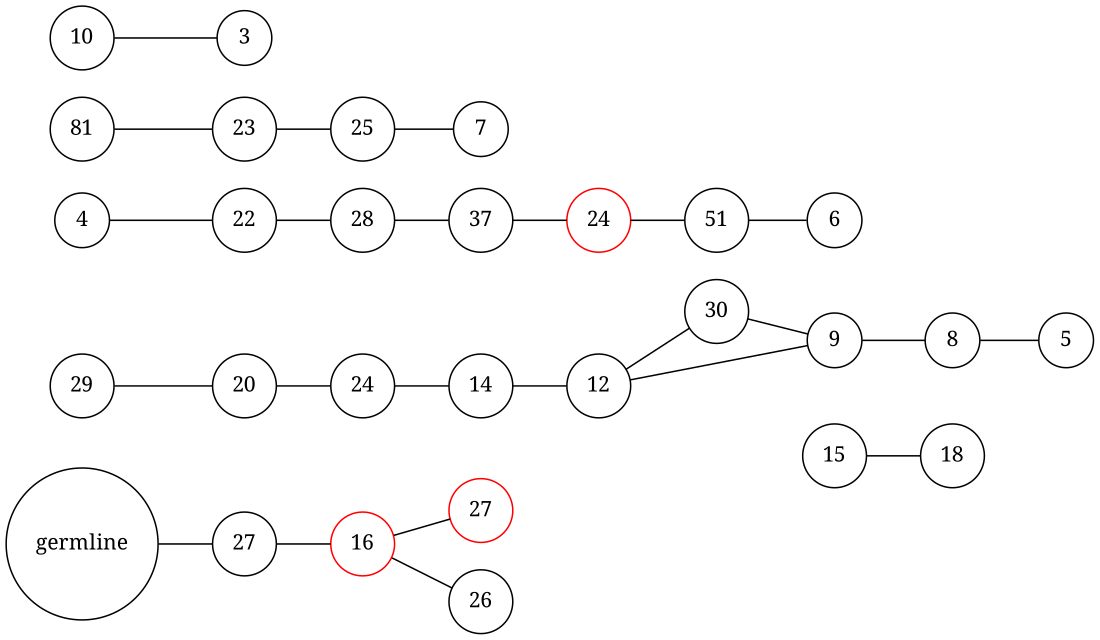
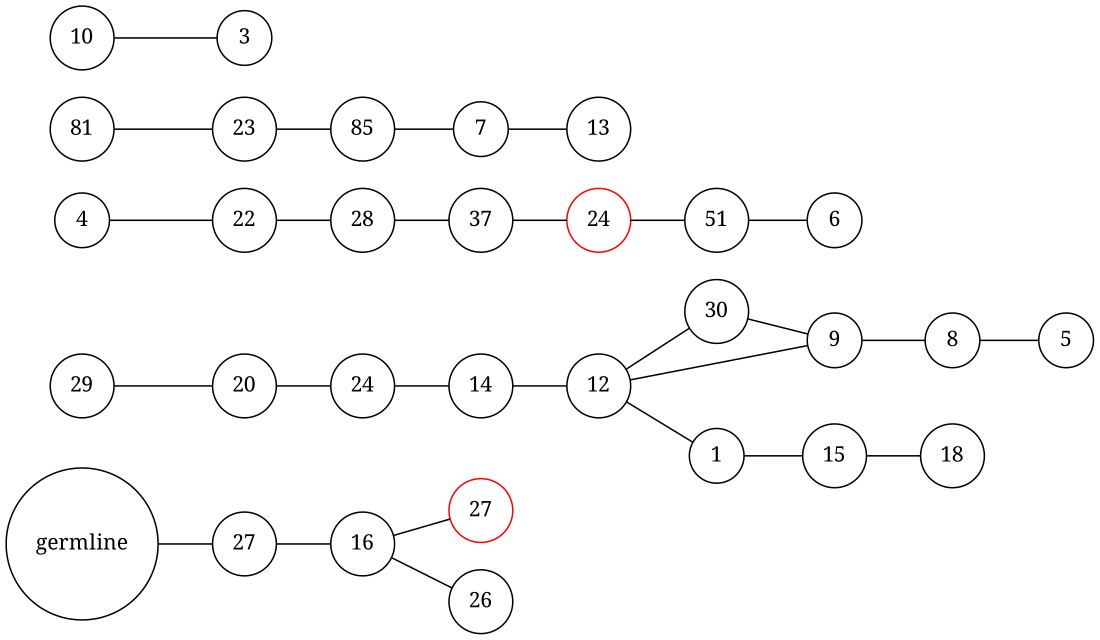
(363, 129) -> (363, 129)
none -> (599, 129)
none -> (717, 456)
(363, 544) -> (363, 544)
